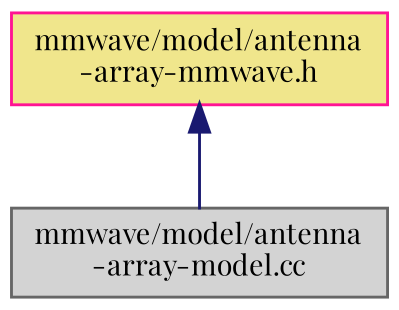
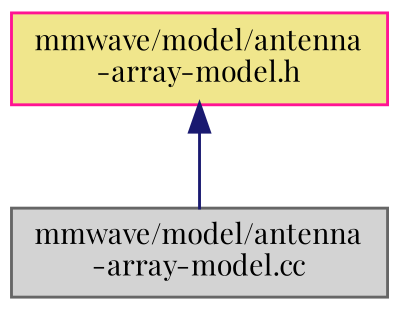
(200, 59) -> (200, 59)
